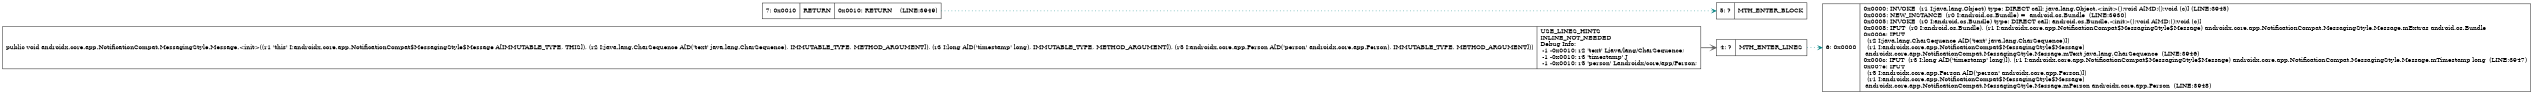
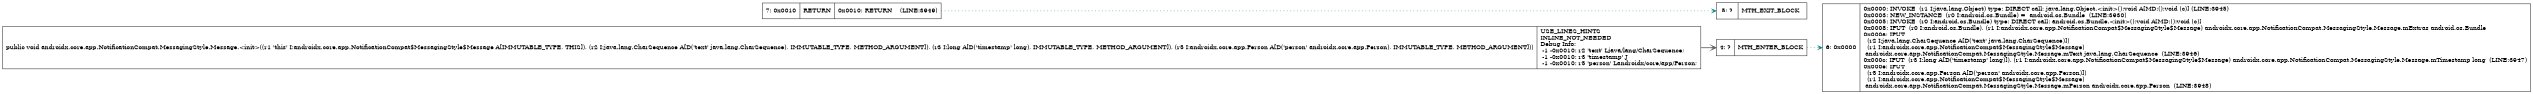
(1771, 11) -> (1771, 11)
(1771, 47) -> (1771, 47)
(1886, 67) -> (1886, 67)
